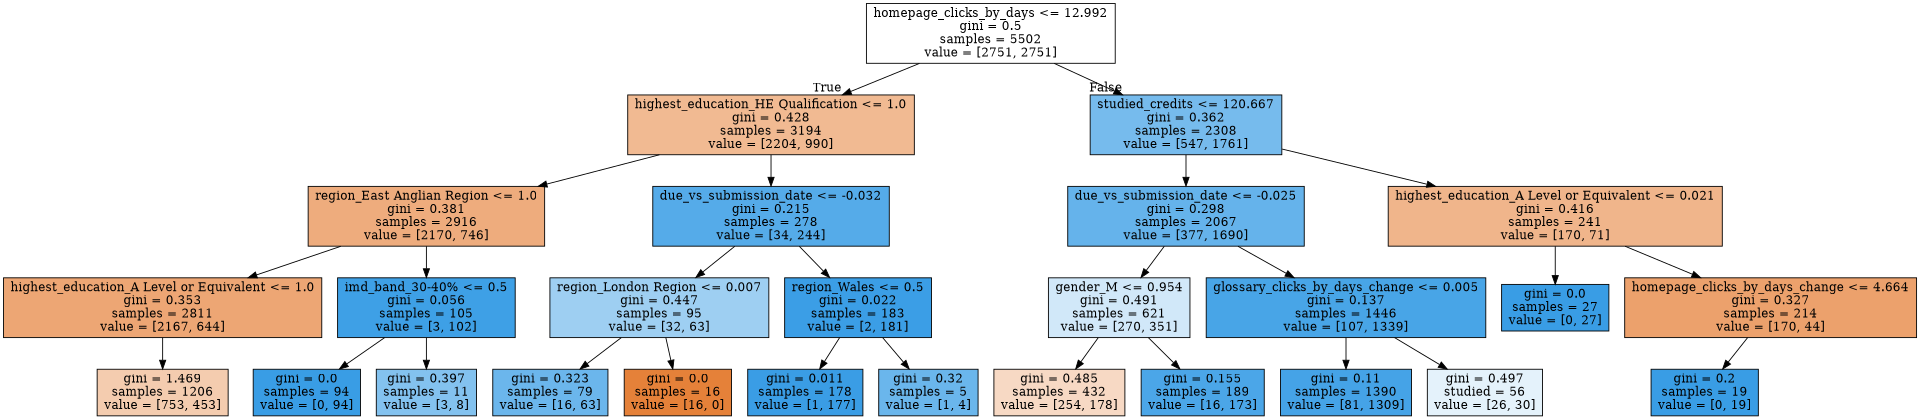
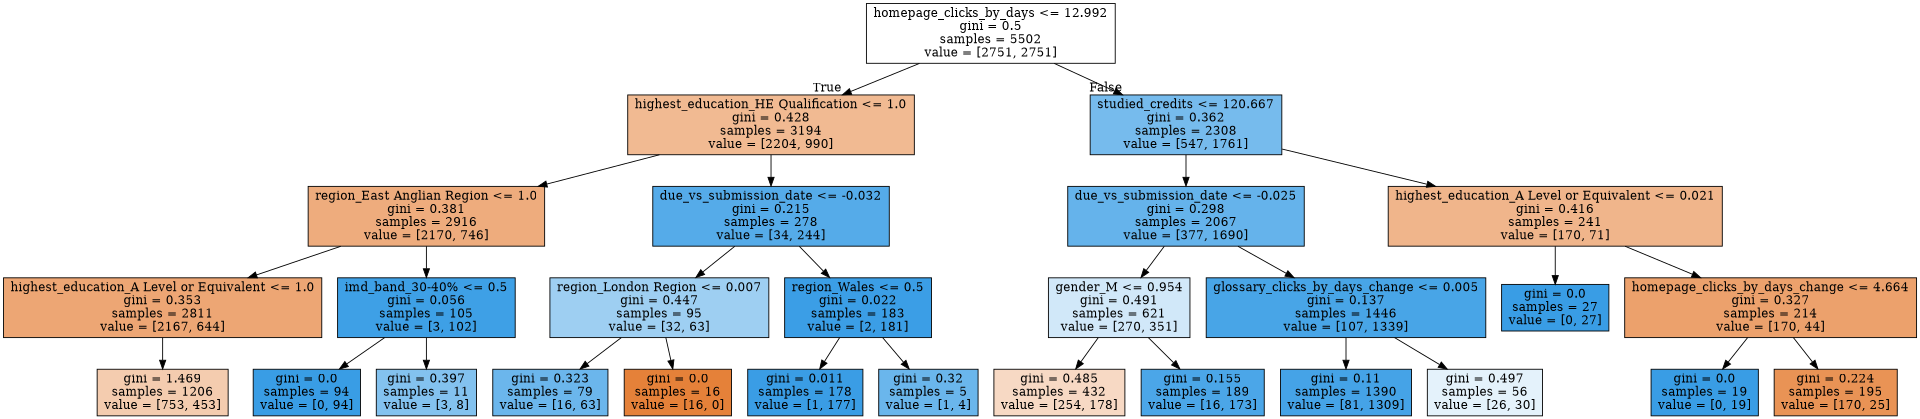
(1485, 393) -> (1485, 393)
(1705, 393) -> (1705, 393)
none -> (1836, 393)
